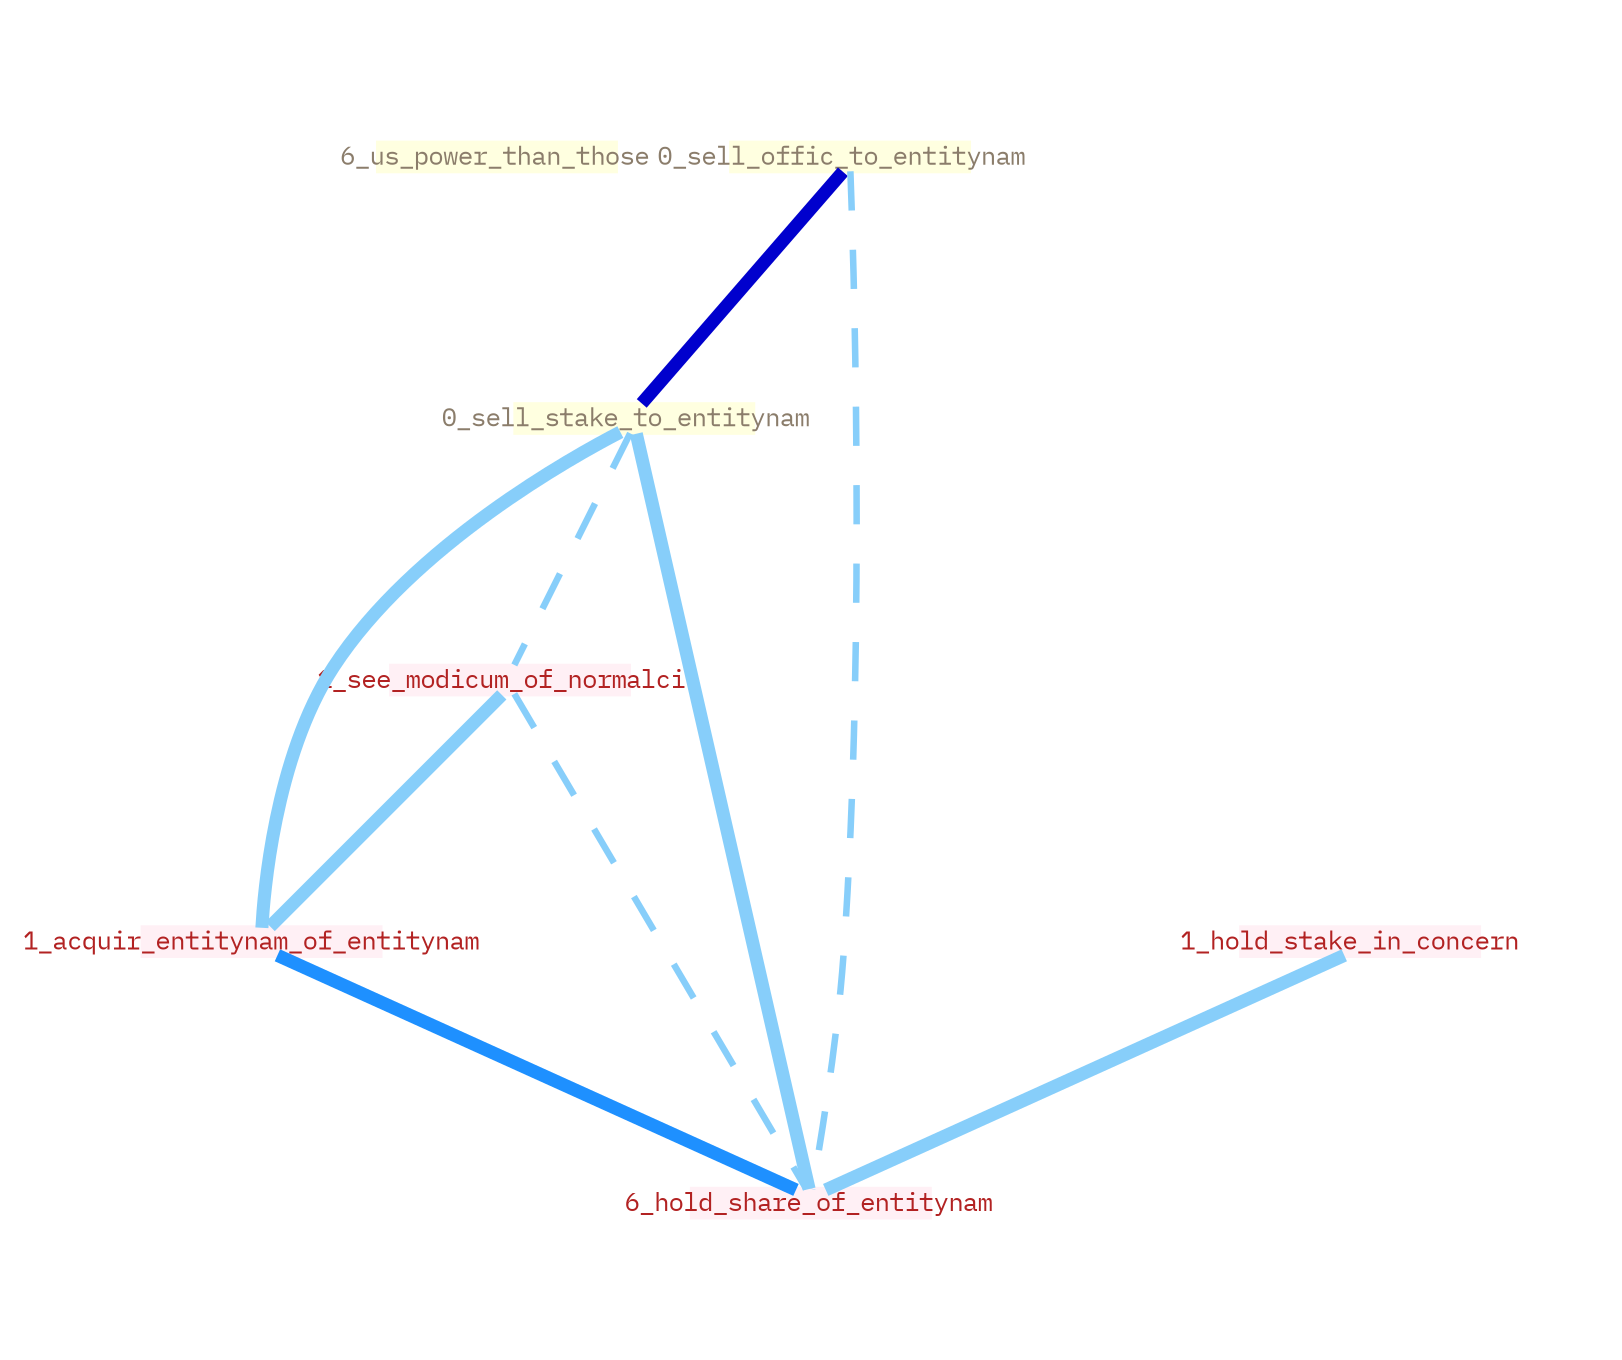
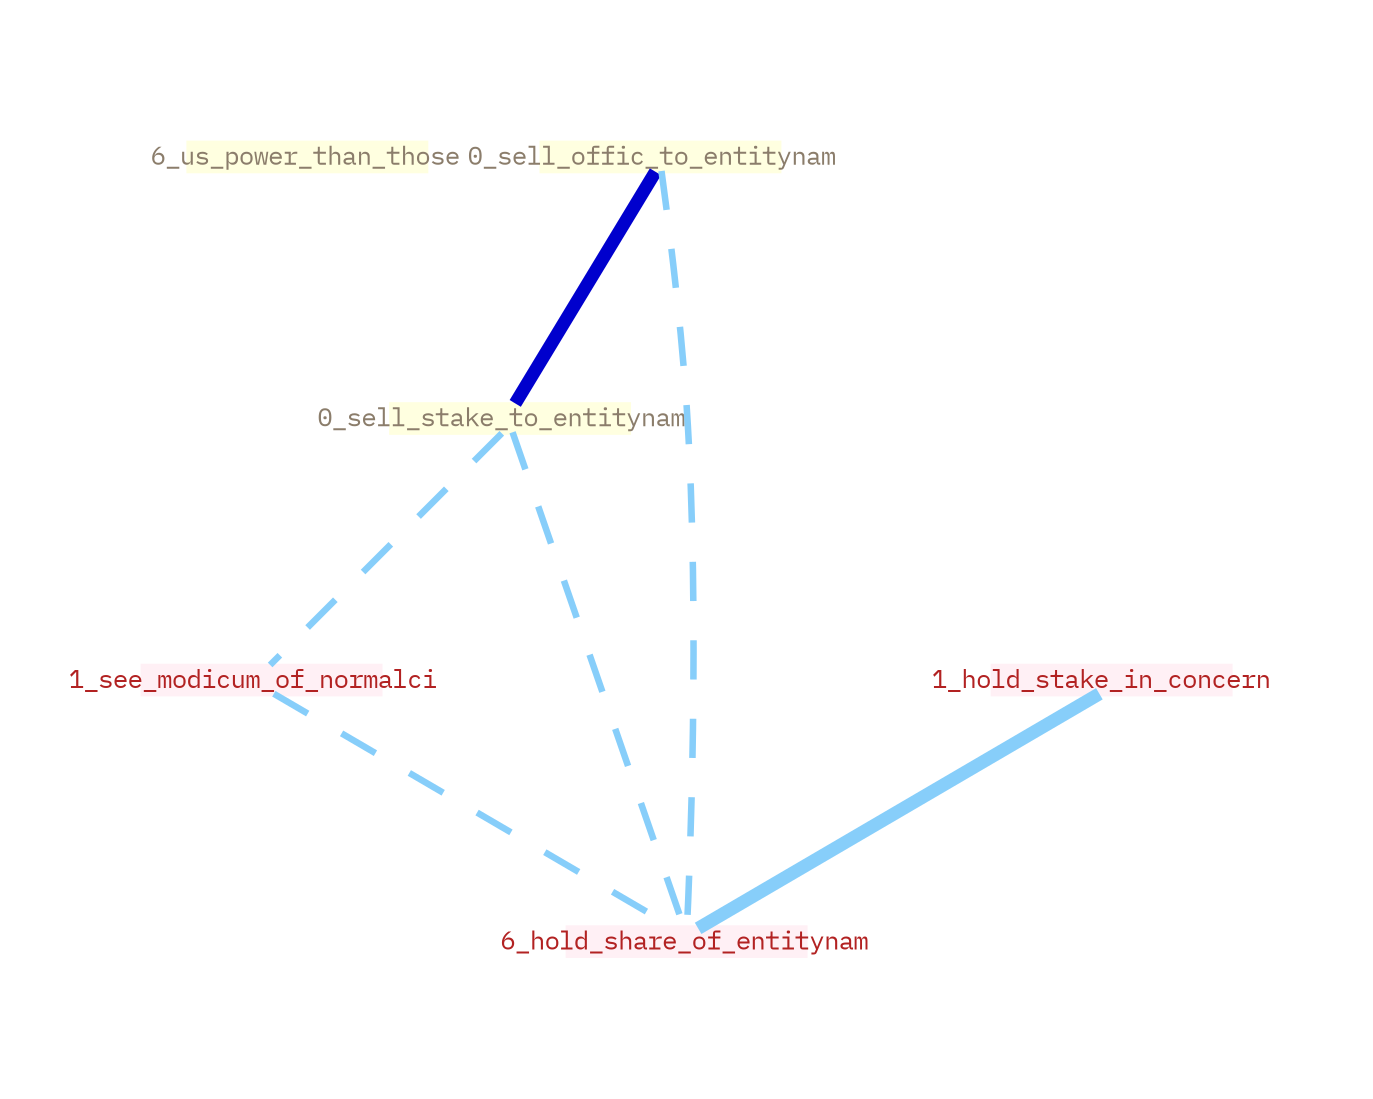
(723, 811) -> (598, 680)
(262, 942) -> none
